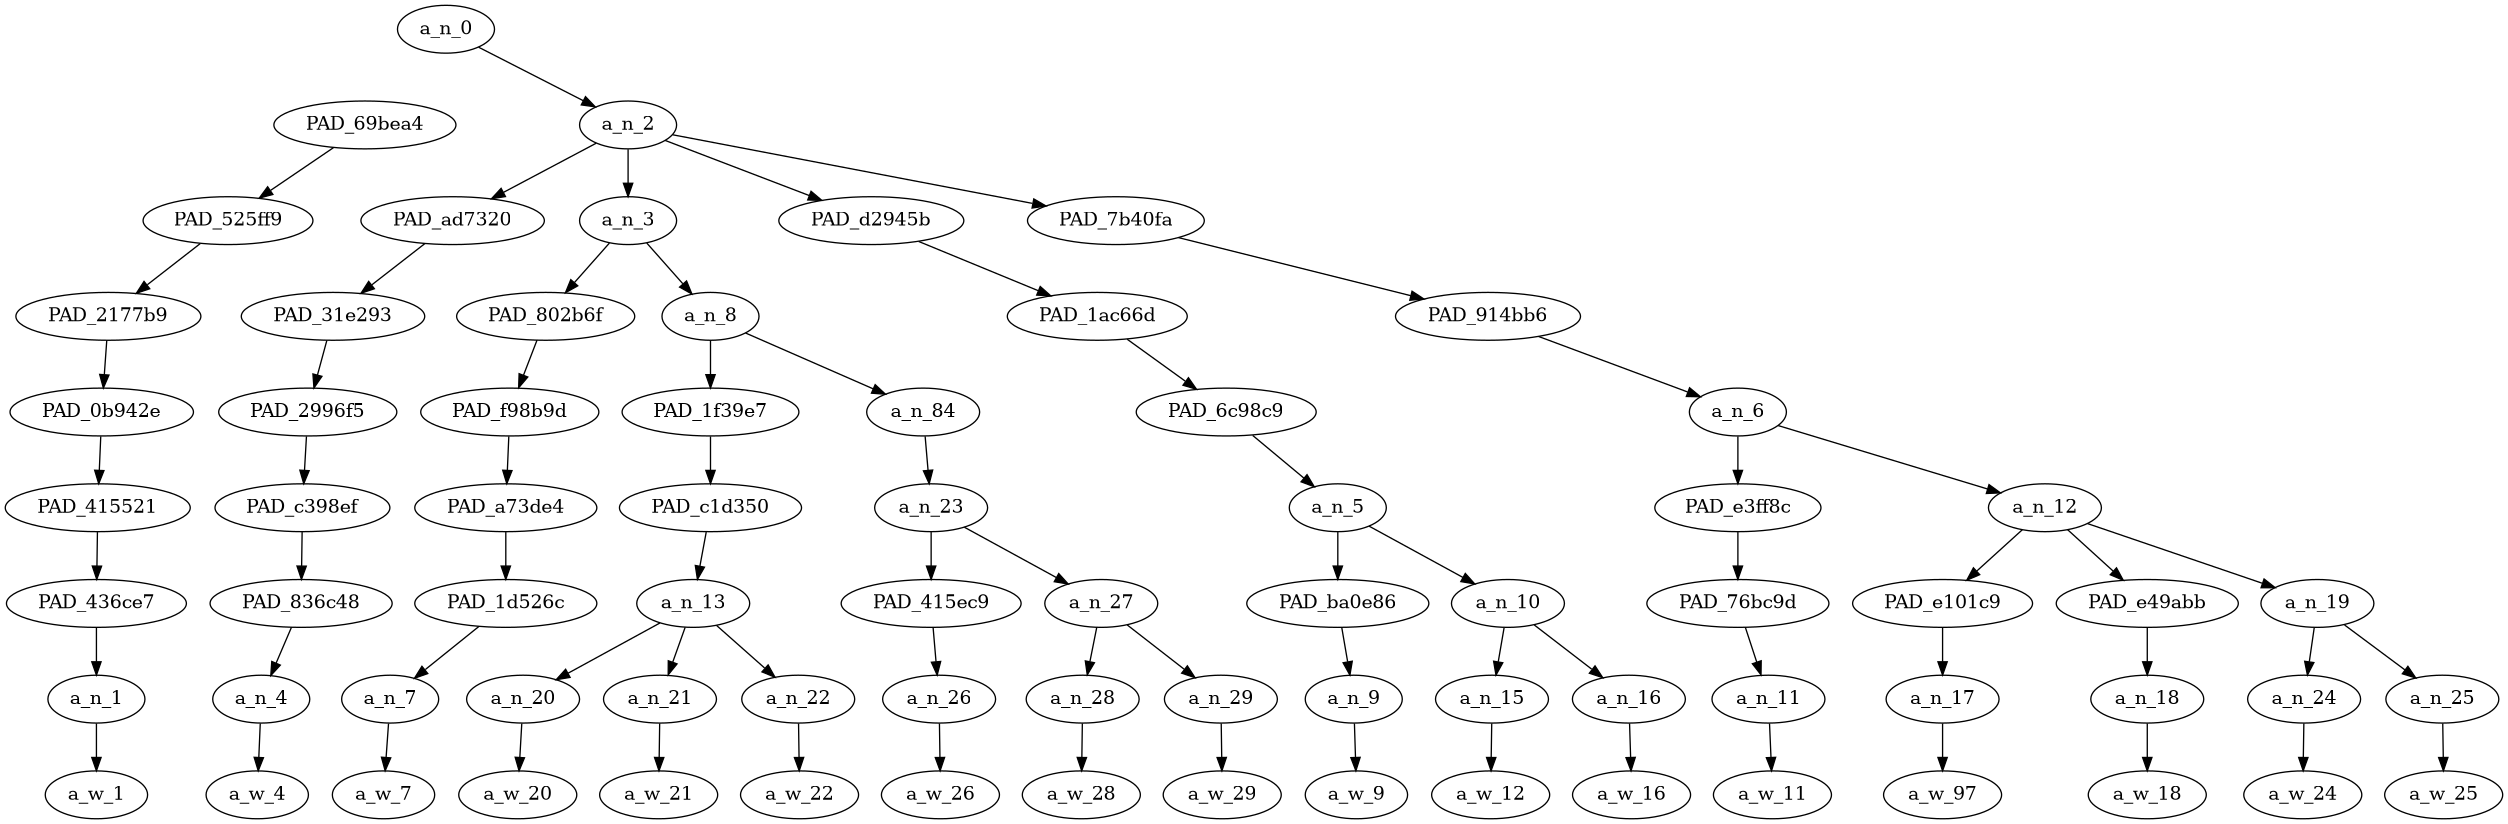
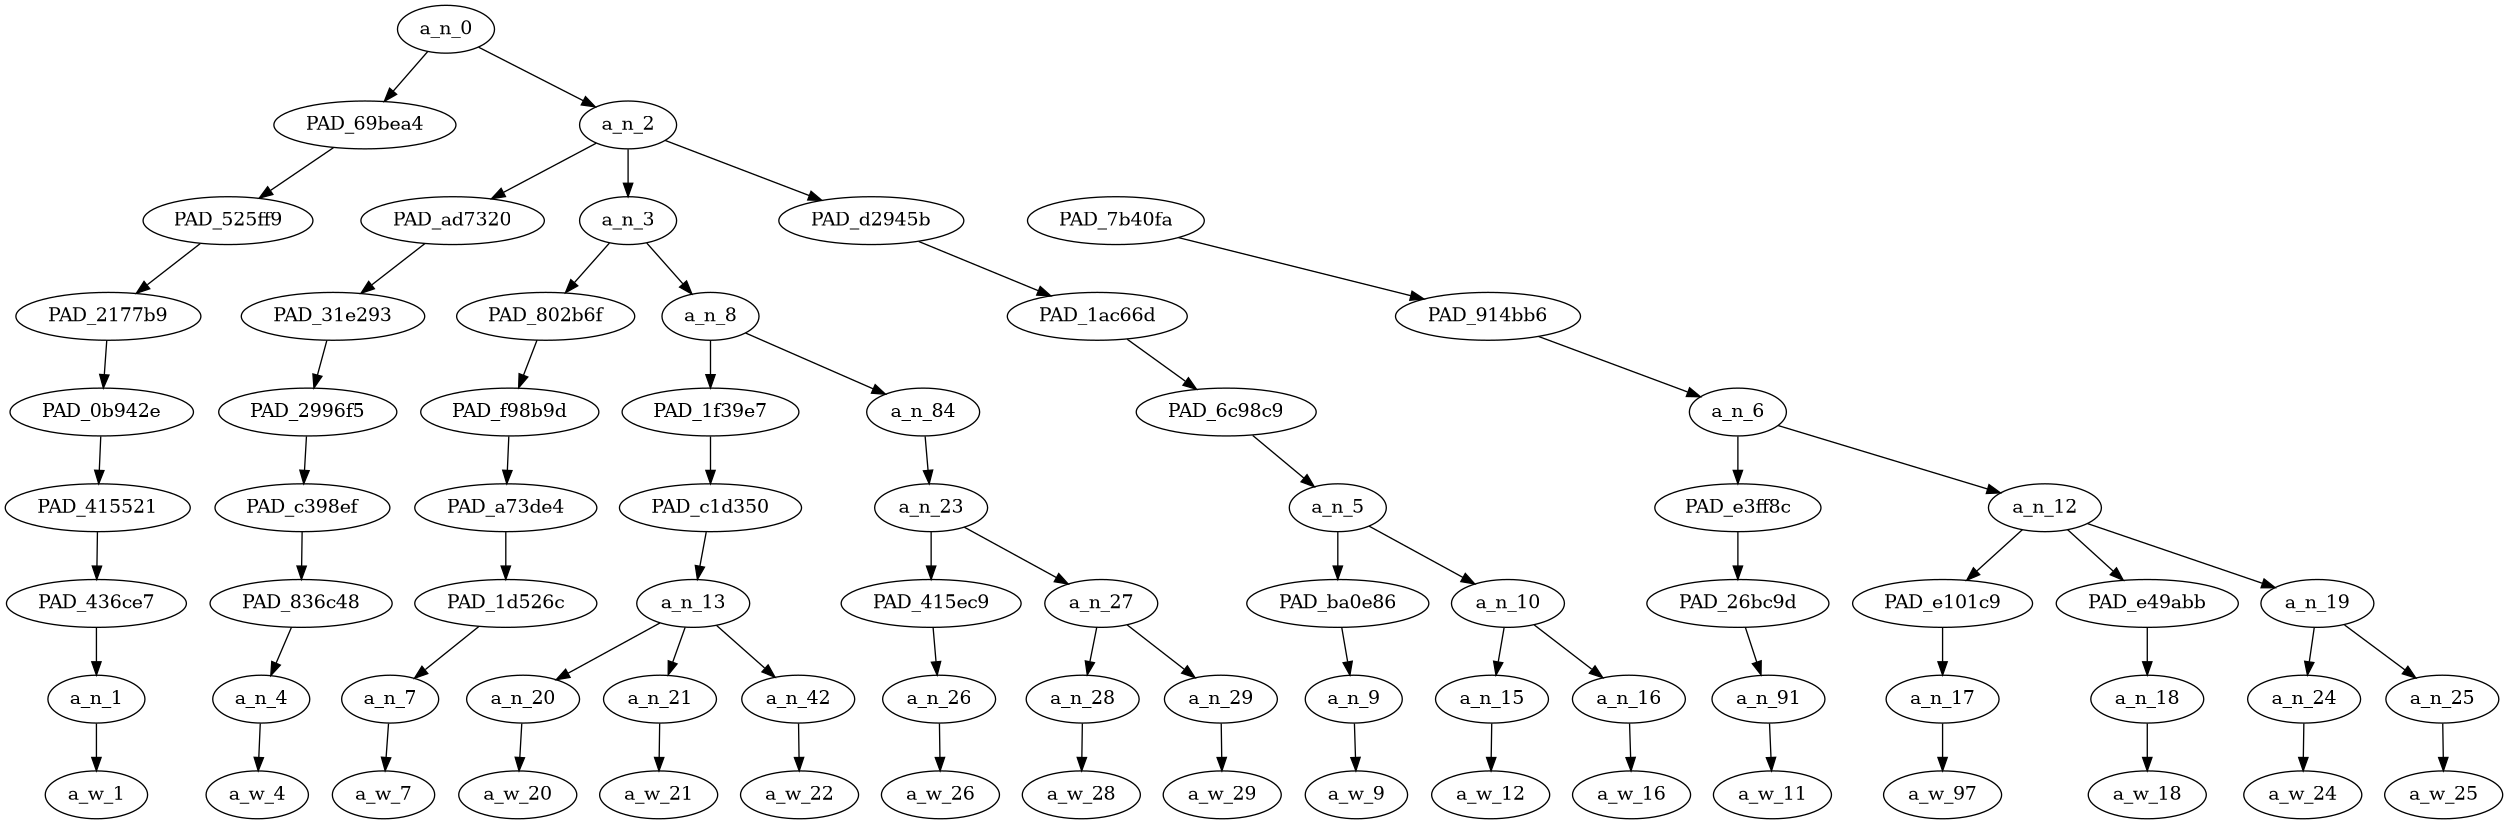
none -> (410, 71)
(853, 169) -> none
(1738, 603) -> (1738, 603)
(798, 699) -> (798, 699)
(1768, 699) -> (1768, 699)
